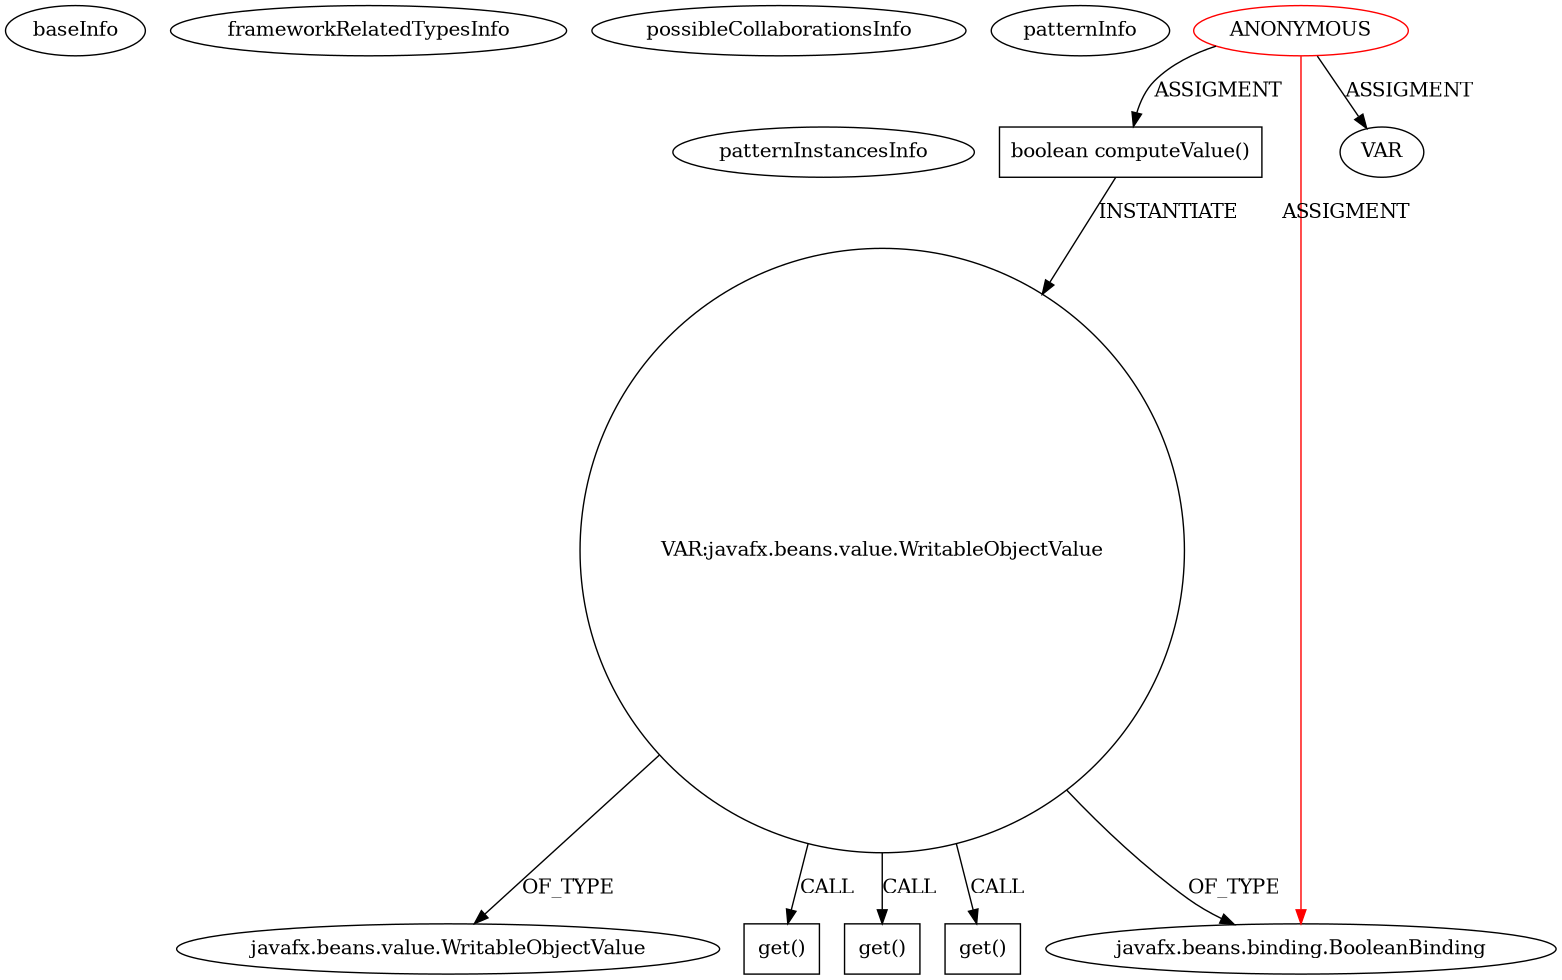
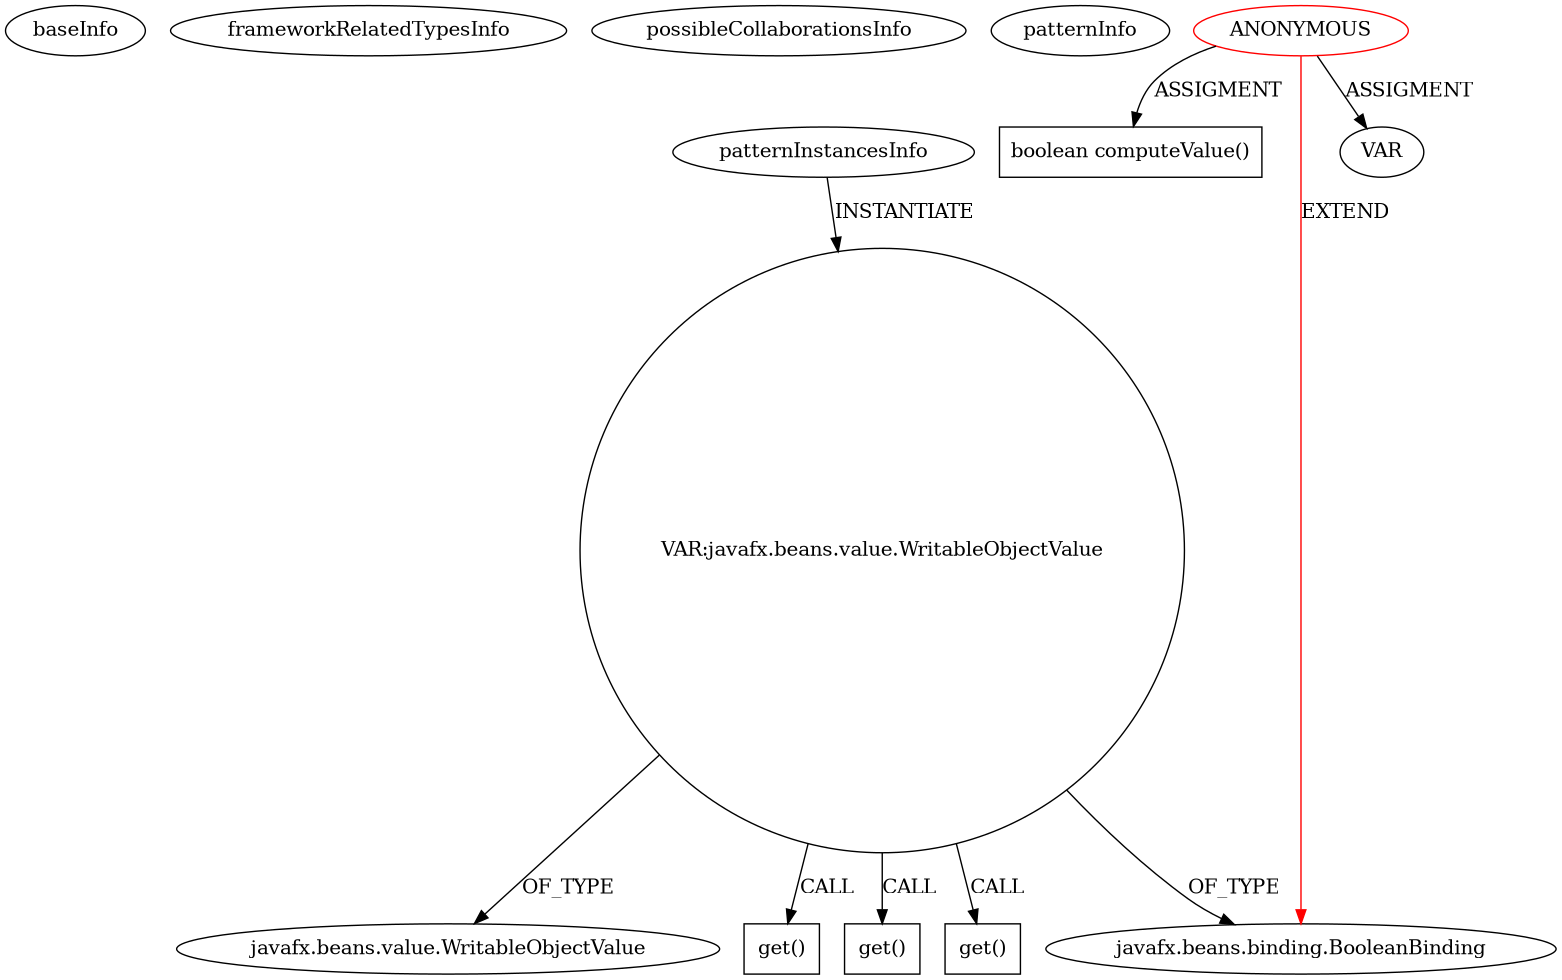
(1346, 213) -> (1346, 213)
(1083, 230) -> (832, 208)
